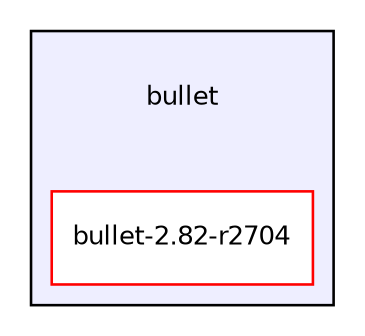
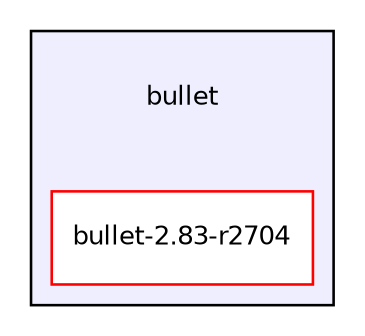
(182, 238) -> (182, 238)
